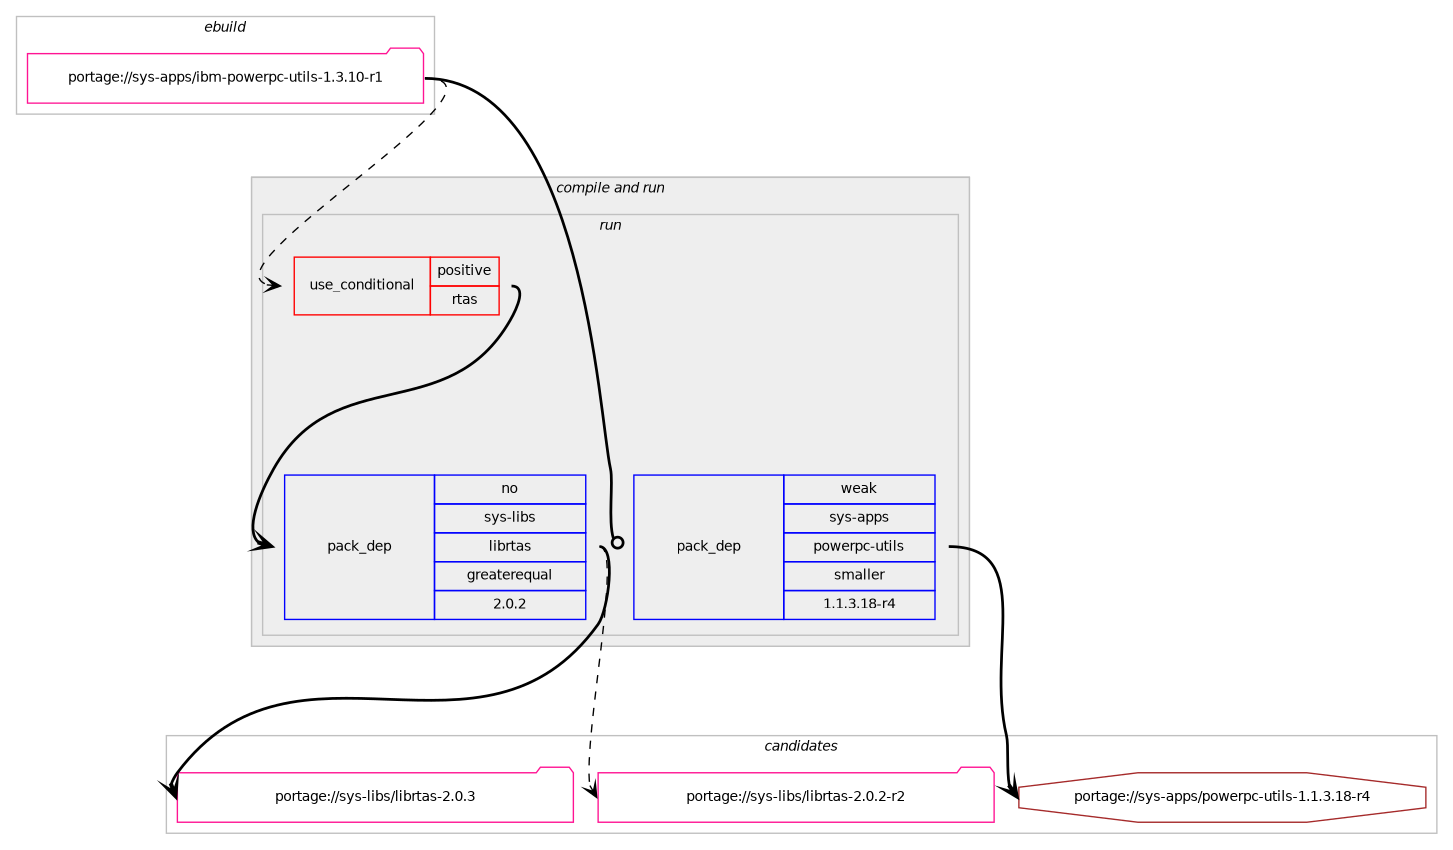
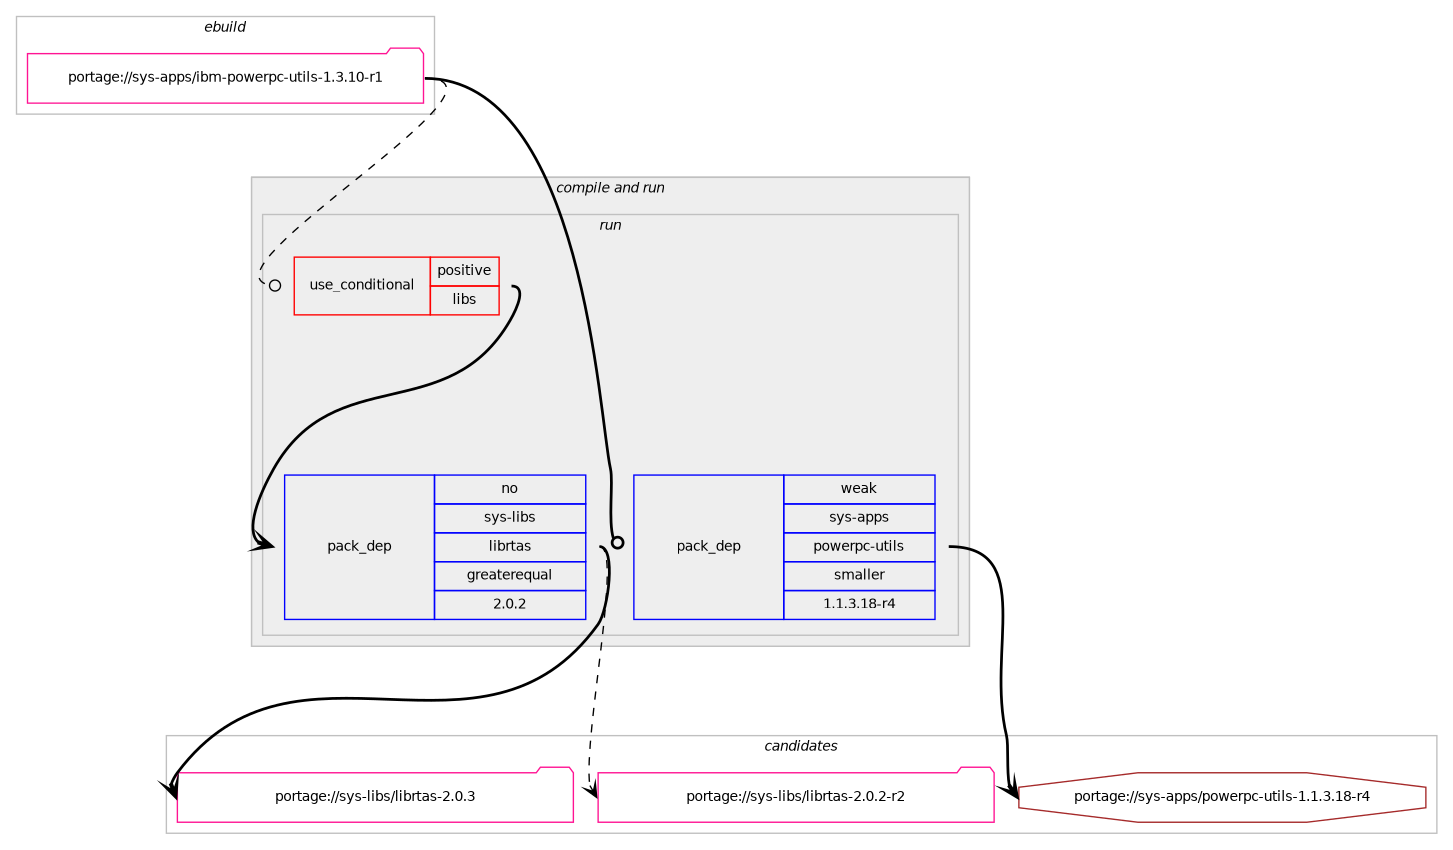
(369, 169) -> (369, 169)
(465, 300) -> (465, 300)
